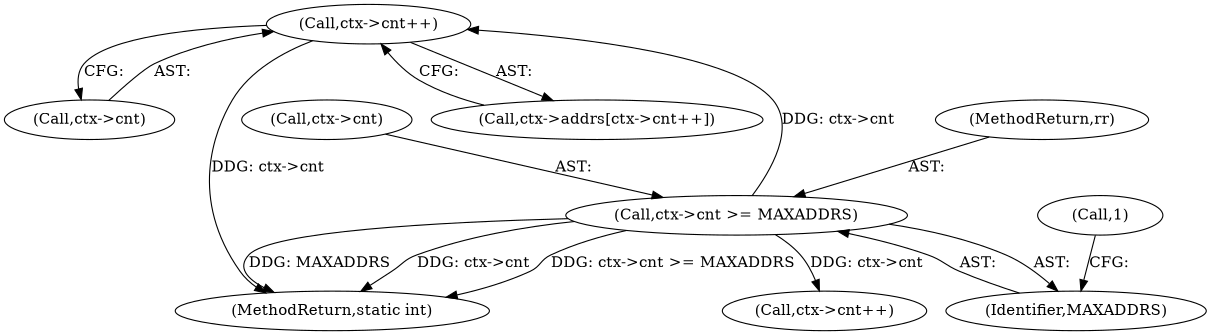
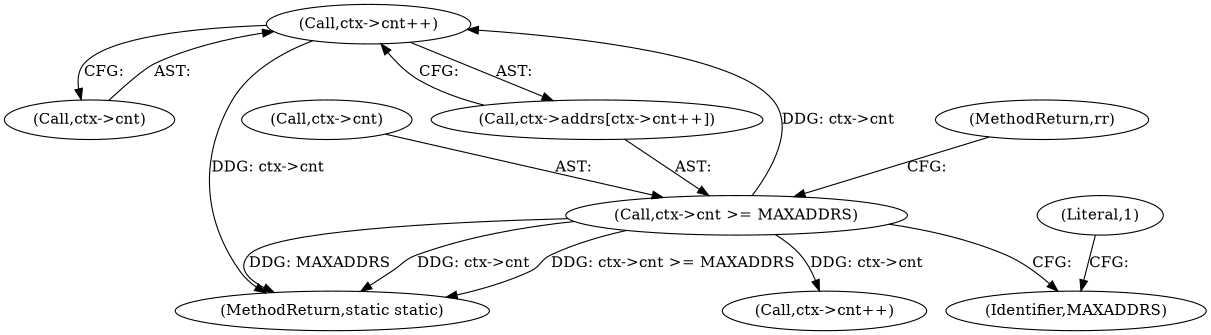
(929, 168) -> (929, 168)
(1100, 215) -> (1100, 215)
(936, 258) -> (662, 164)
(1055, 263) -> (1055, 263)
(332, 311) -> (332, 311)
